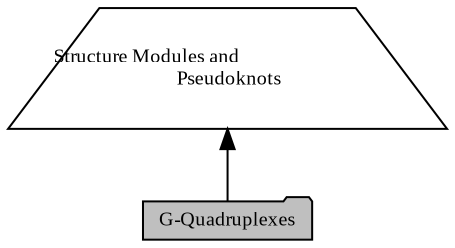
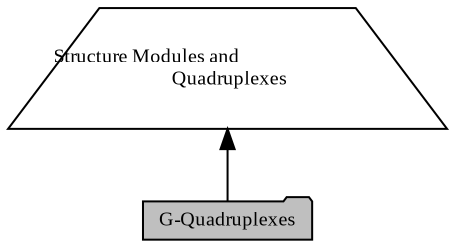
(228, 68) -> (228, 68)
